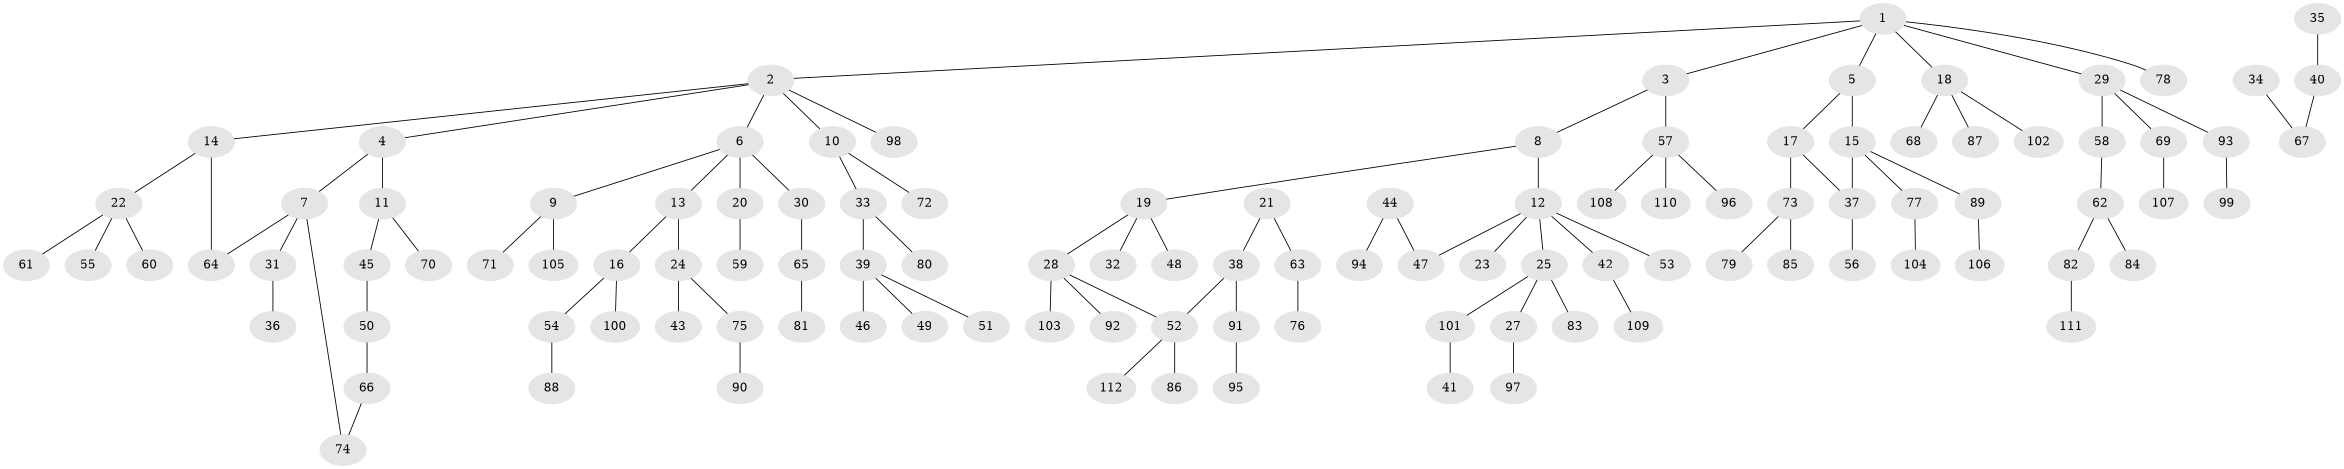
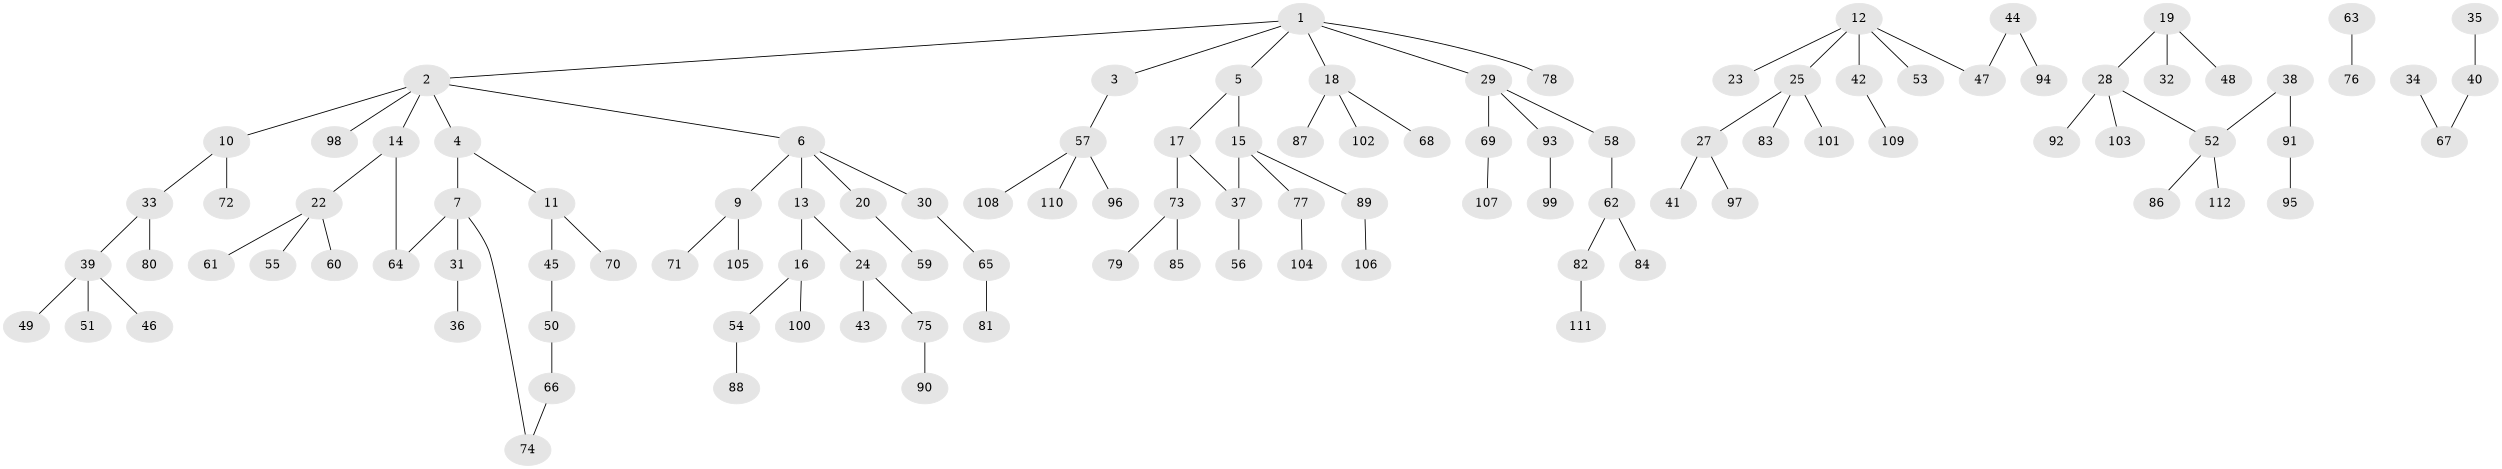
(1538, 142) -> none
(1267, 204) -> none
(1450, 358) -> (1689, 173)
